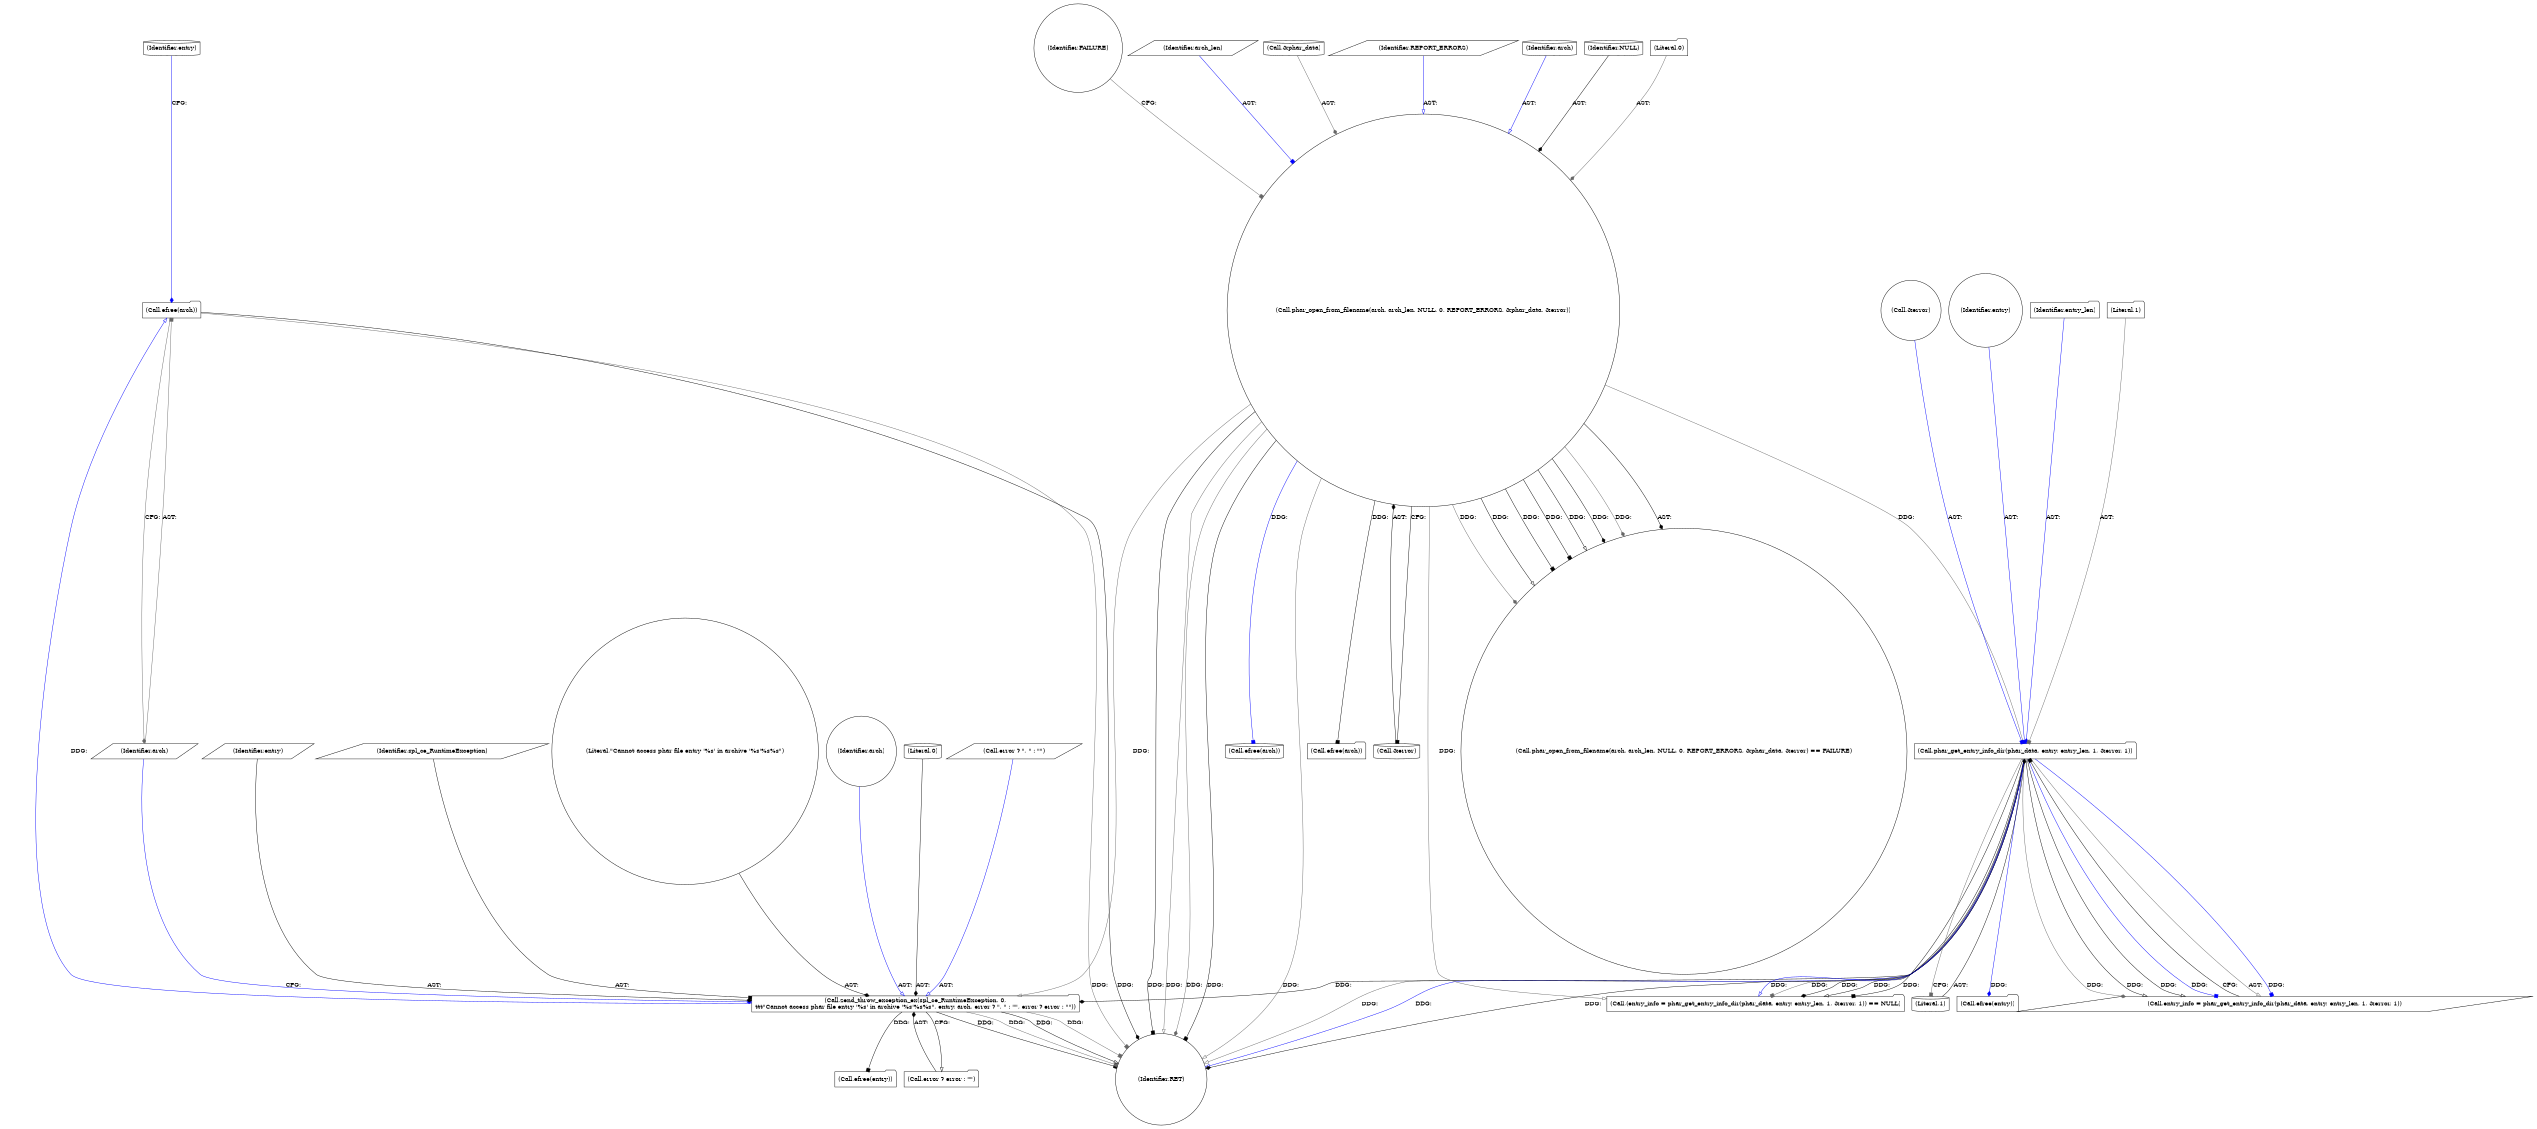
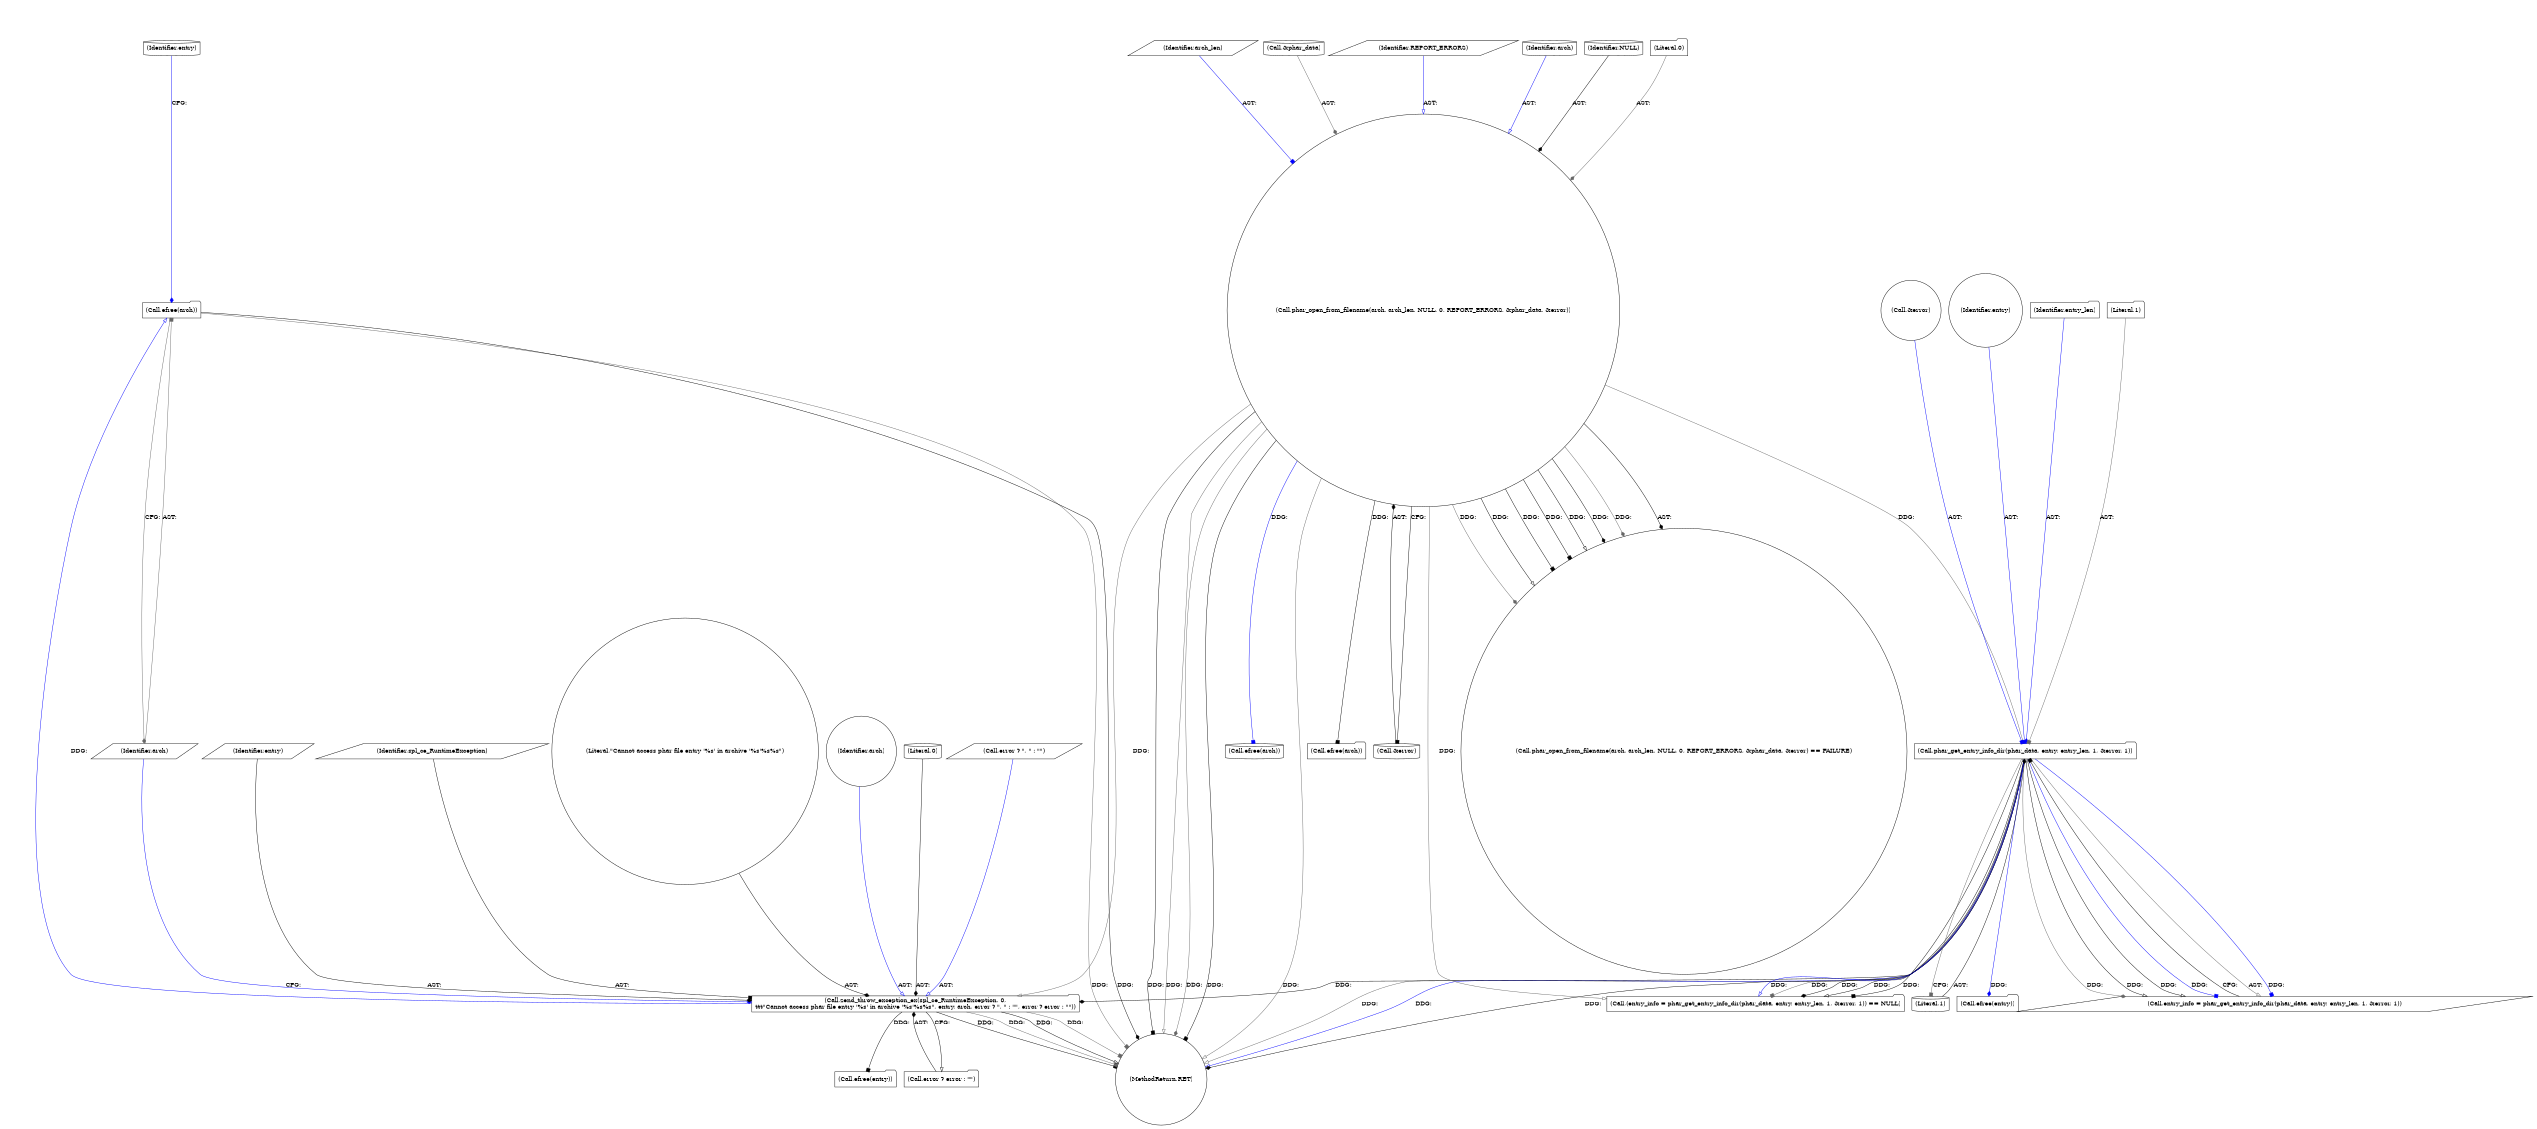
(1078, 48) -> none
(1161, 1079) -> (1161, 1079)
